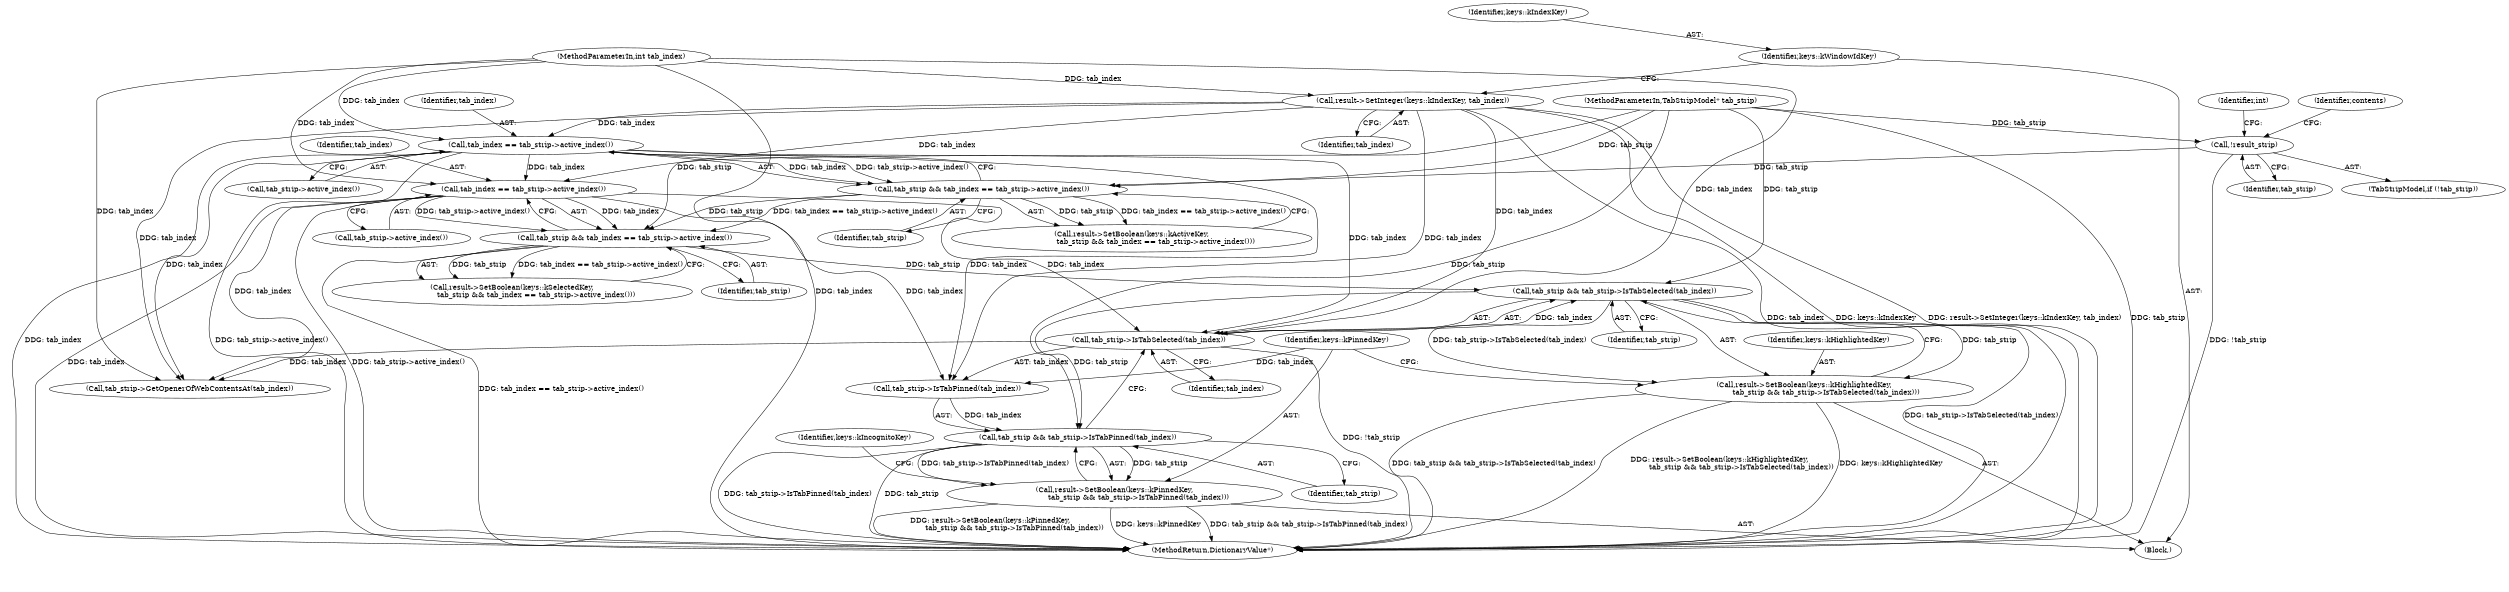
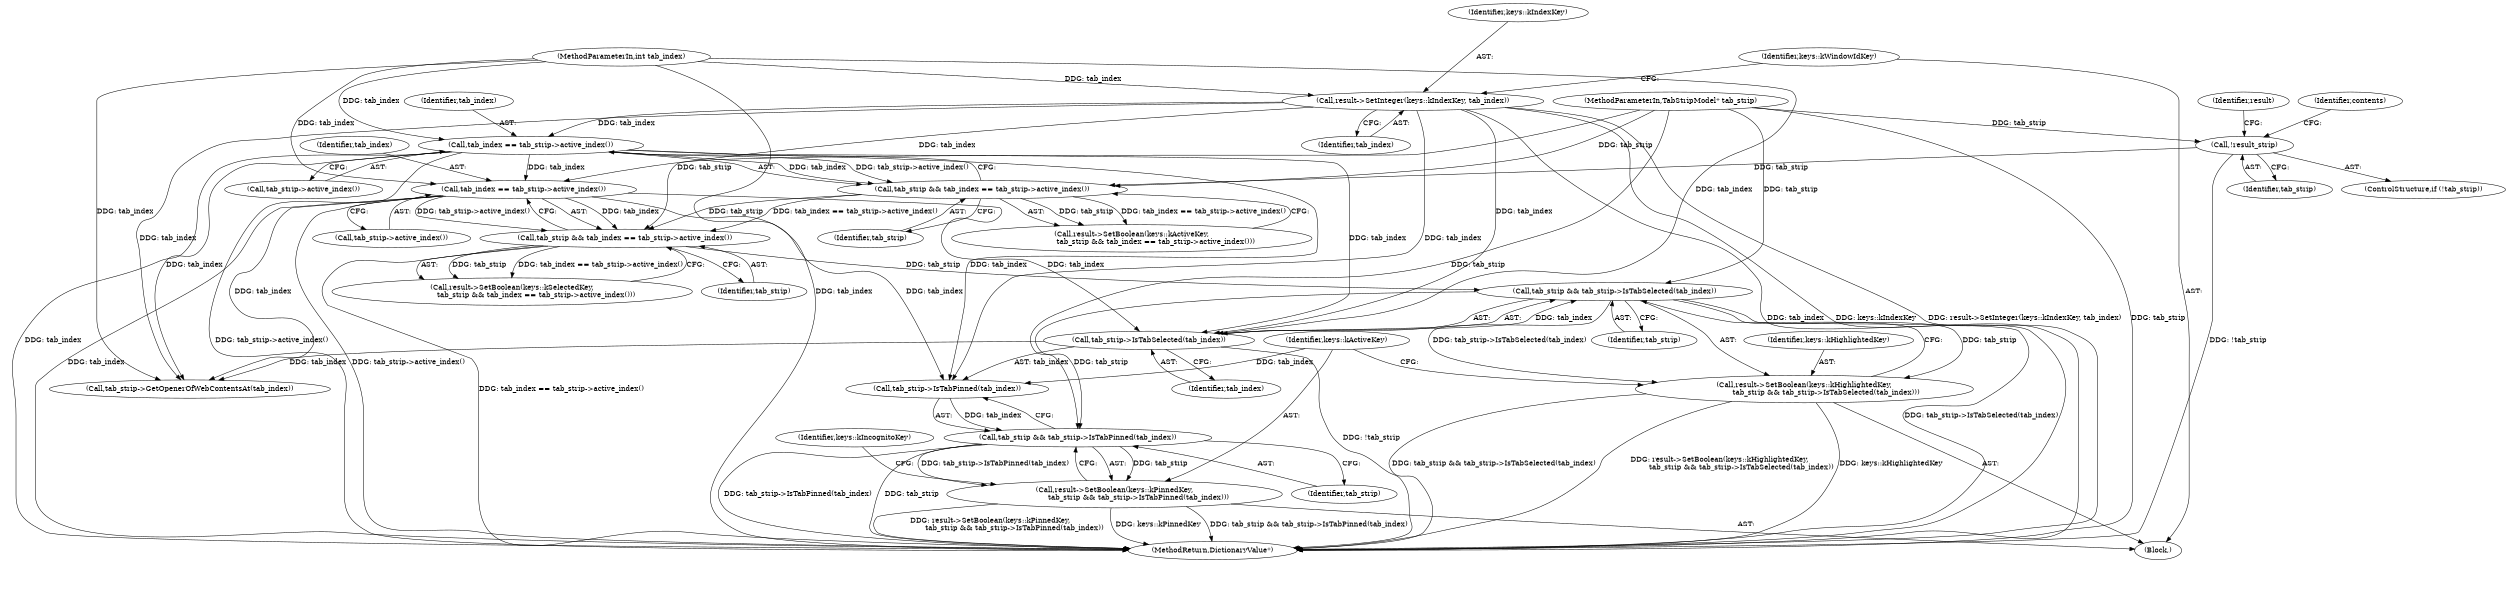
(1665, 34) -> (1468, 55)
(2244, 101) -> (2244, 101)
(2423, 190) -> (2423, 190)
(1337, 340) -> (1337, 340)
(1116, 392) -> (1023, 411)
